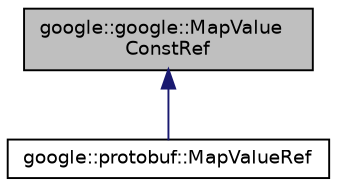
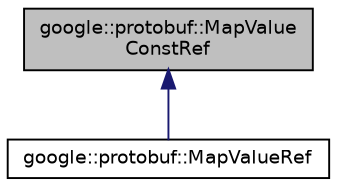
(168, 39) -> (168, 39)
